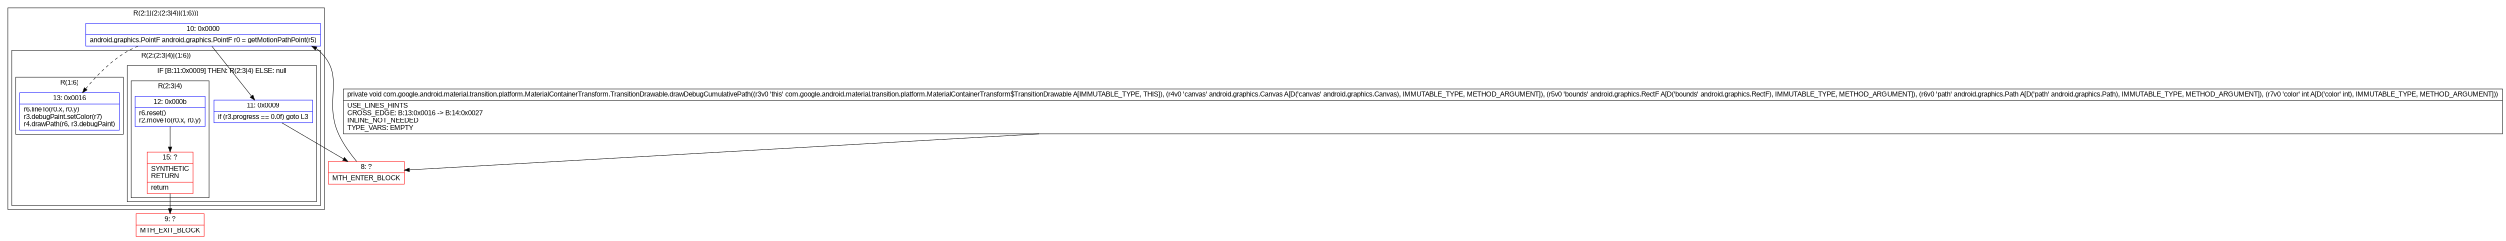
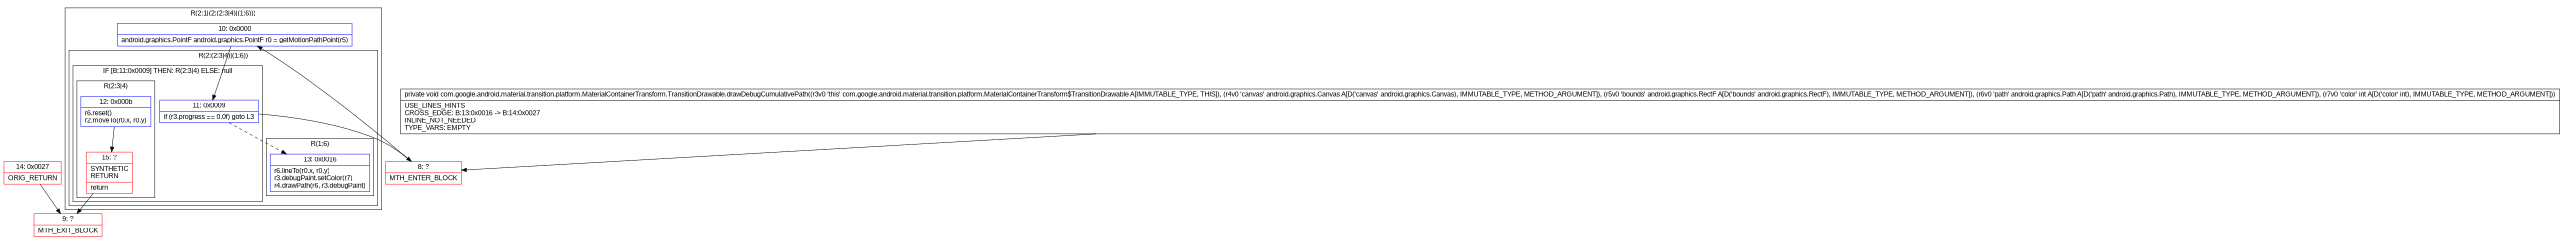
(109, 64) -> (256, 137)
none -> (33, 173)
